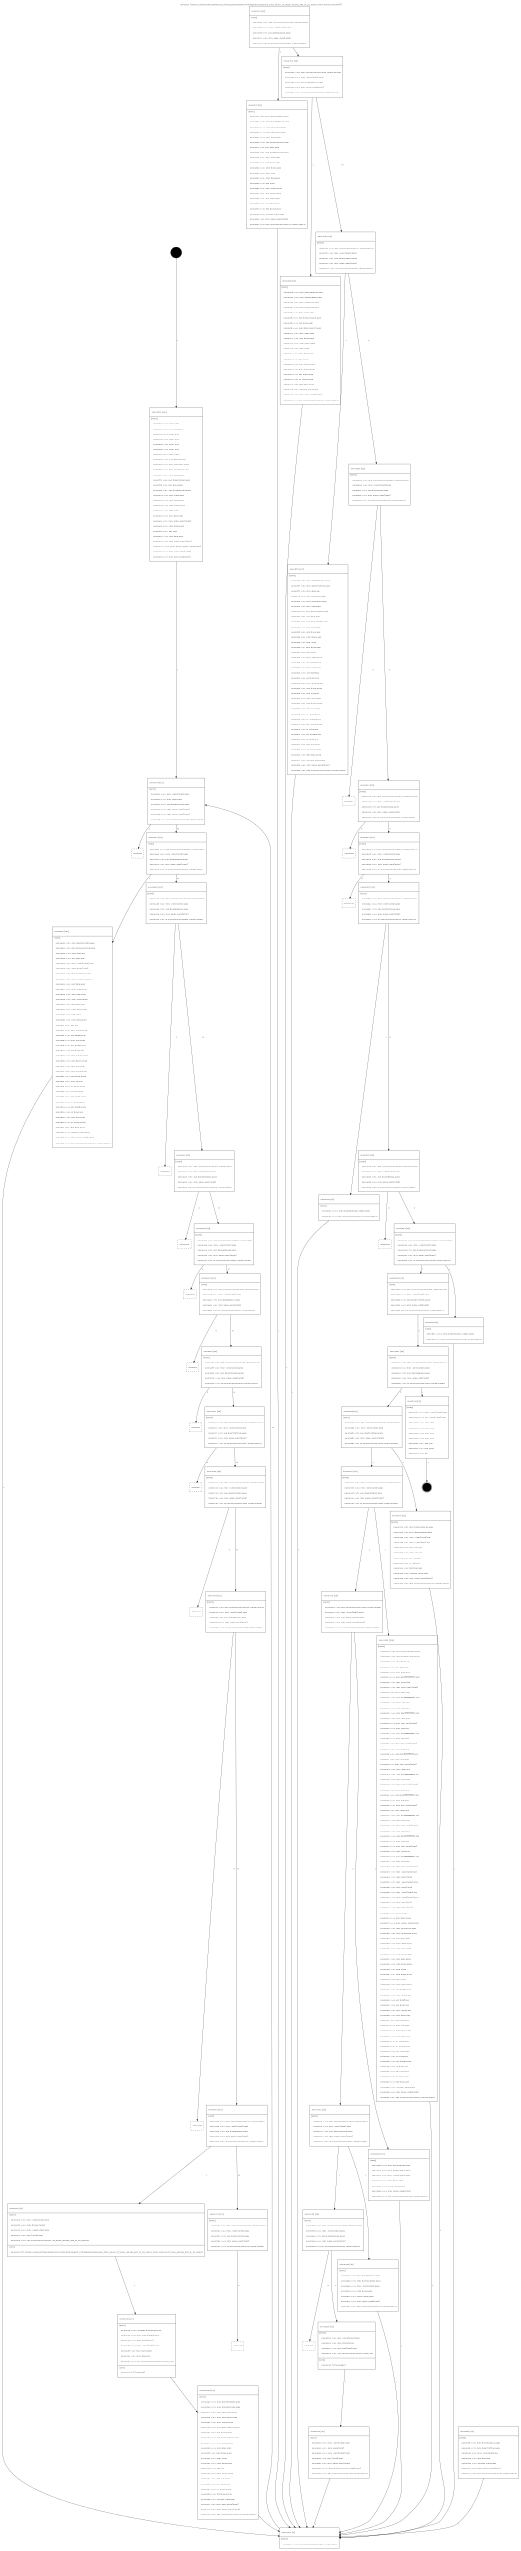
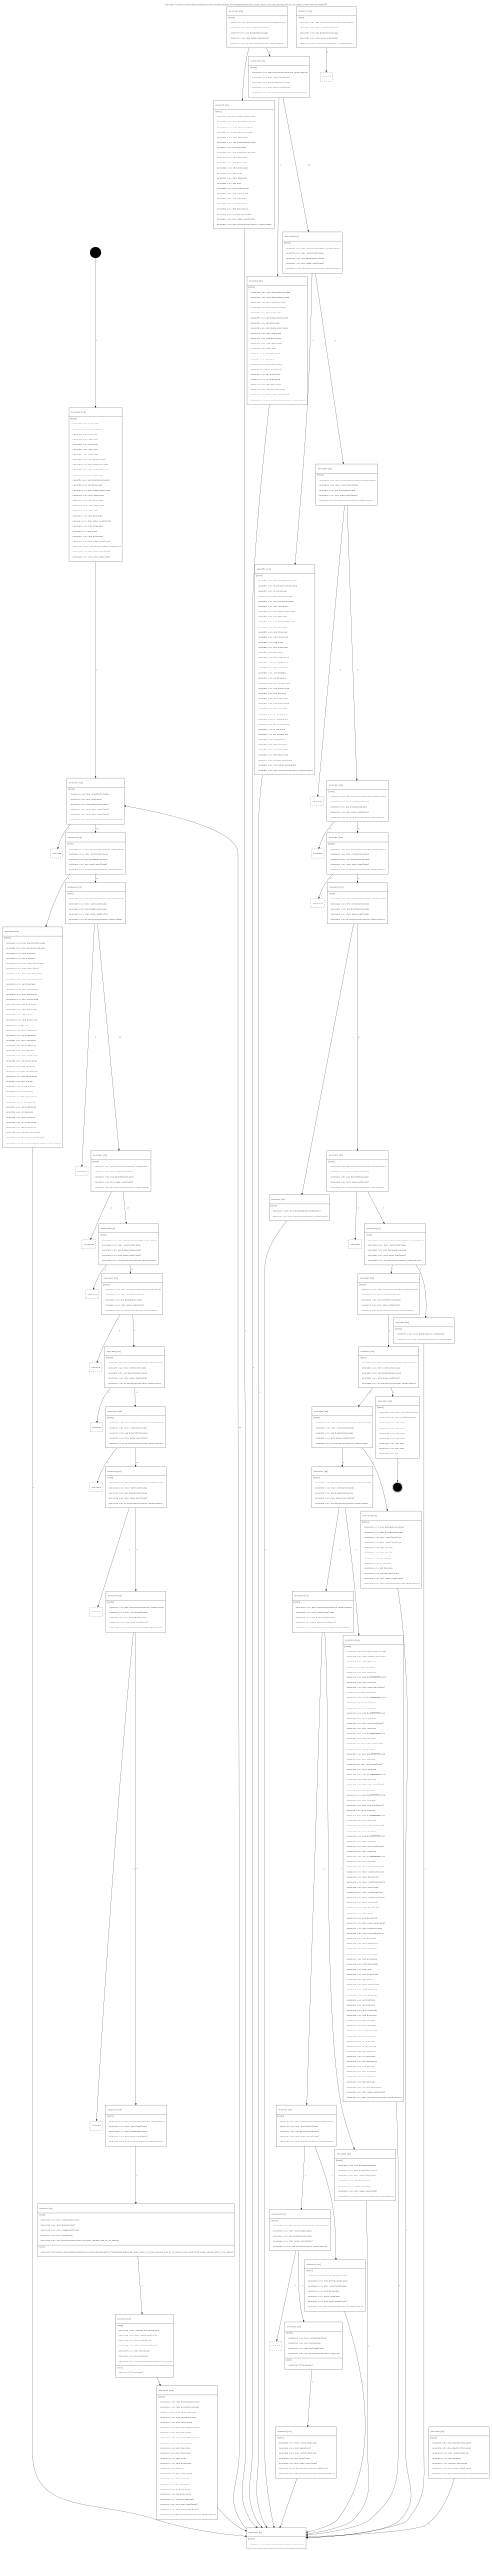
(237, 2177) -> none
